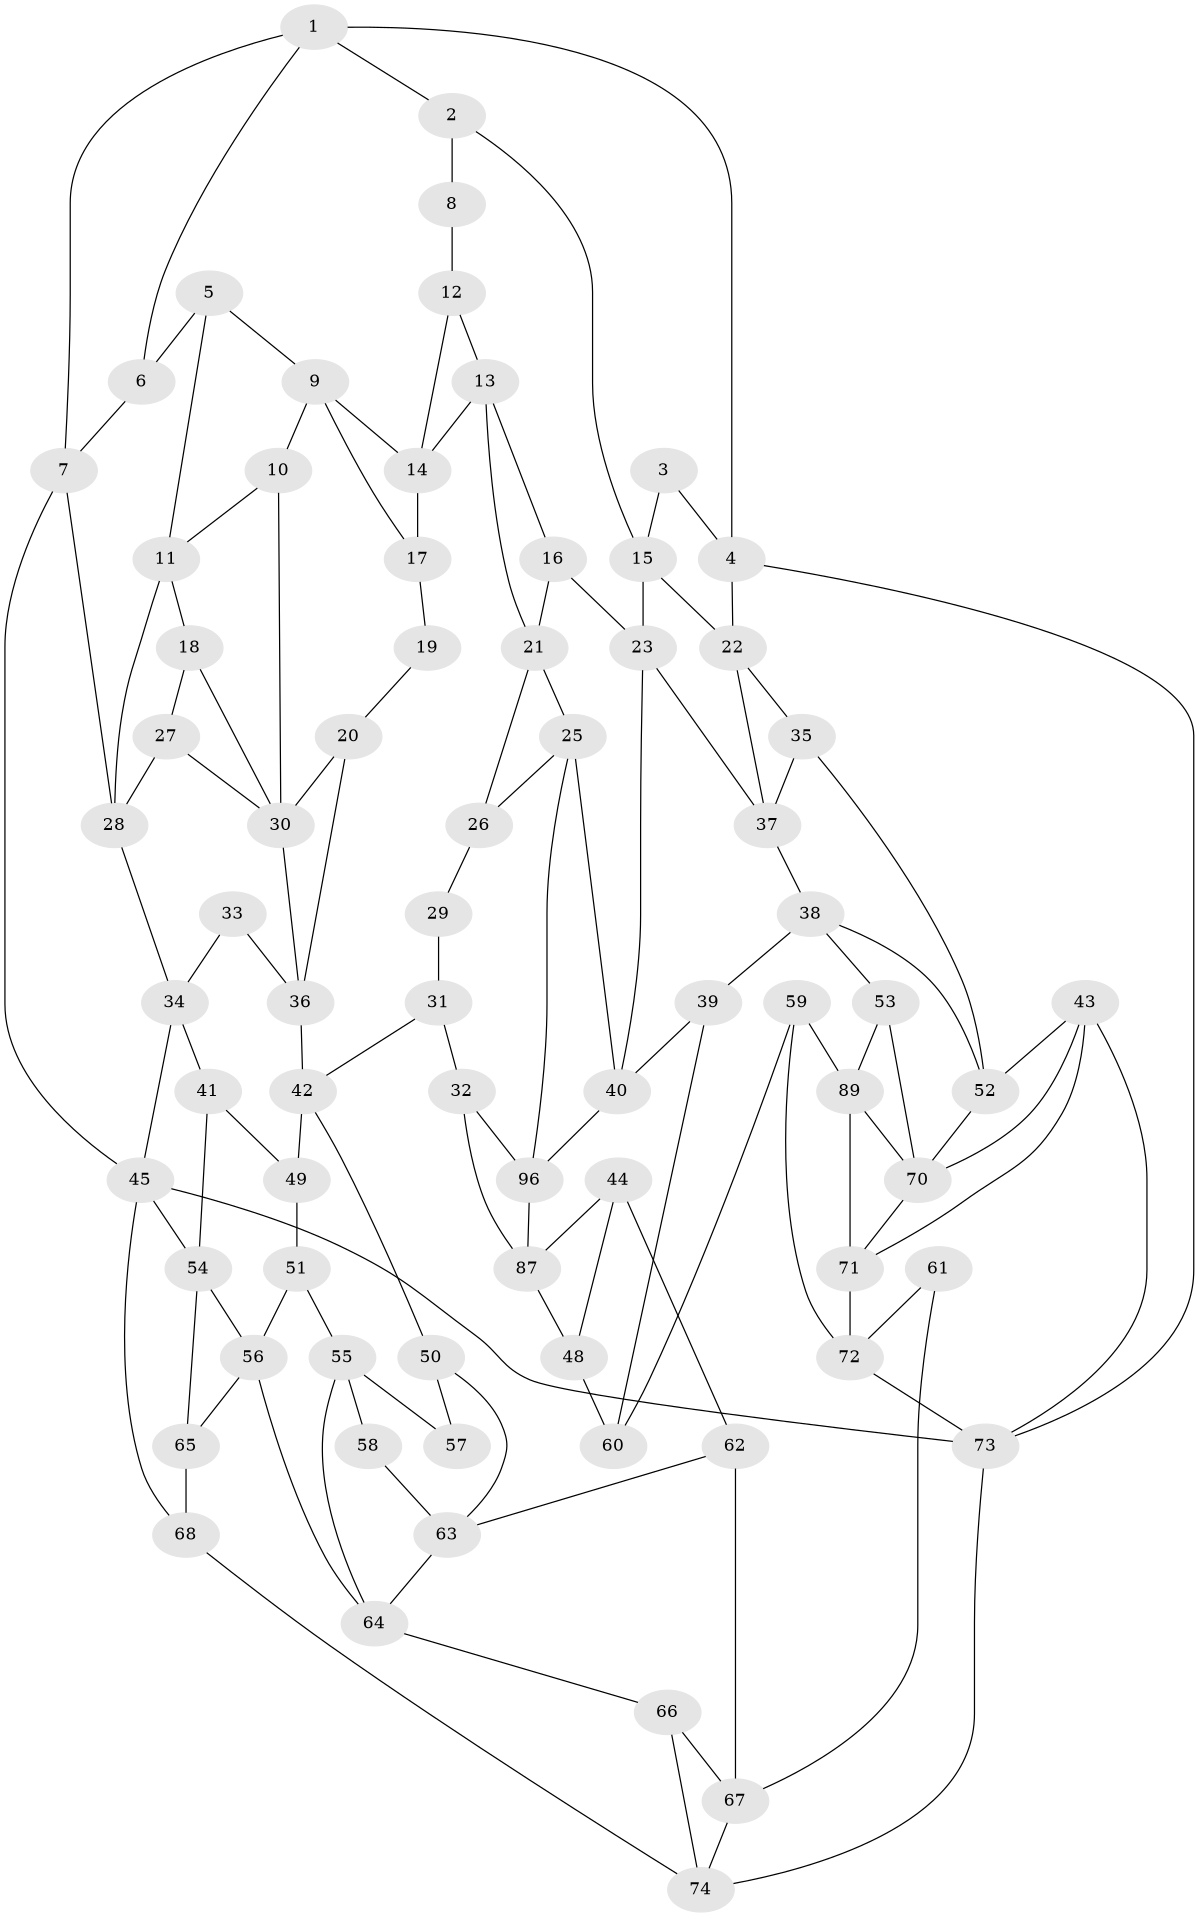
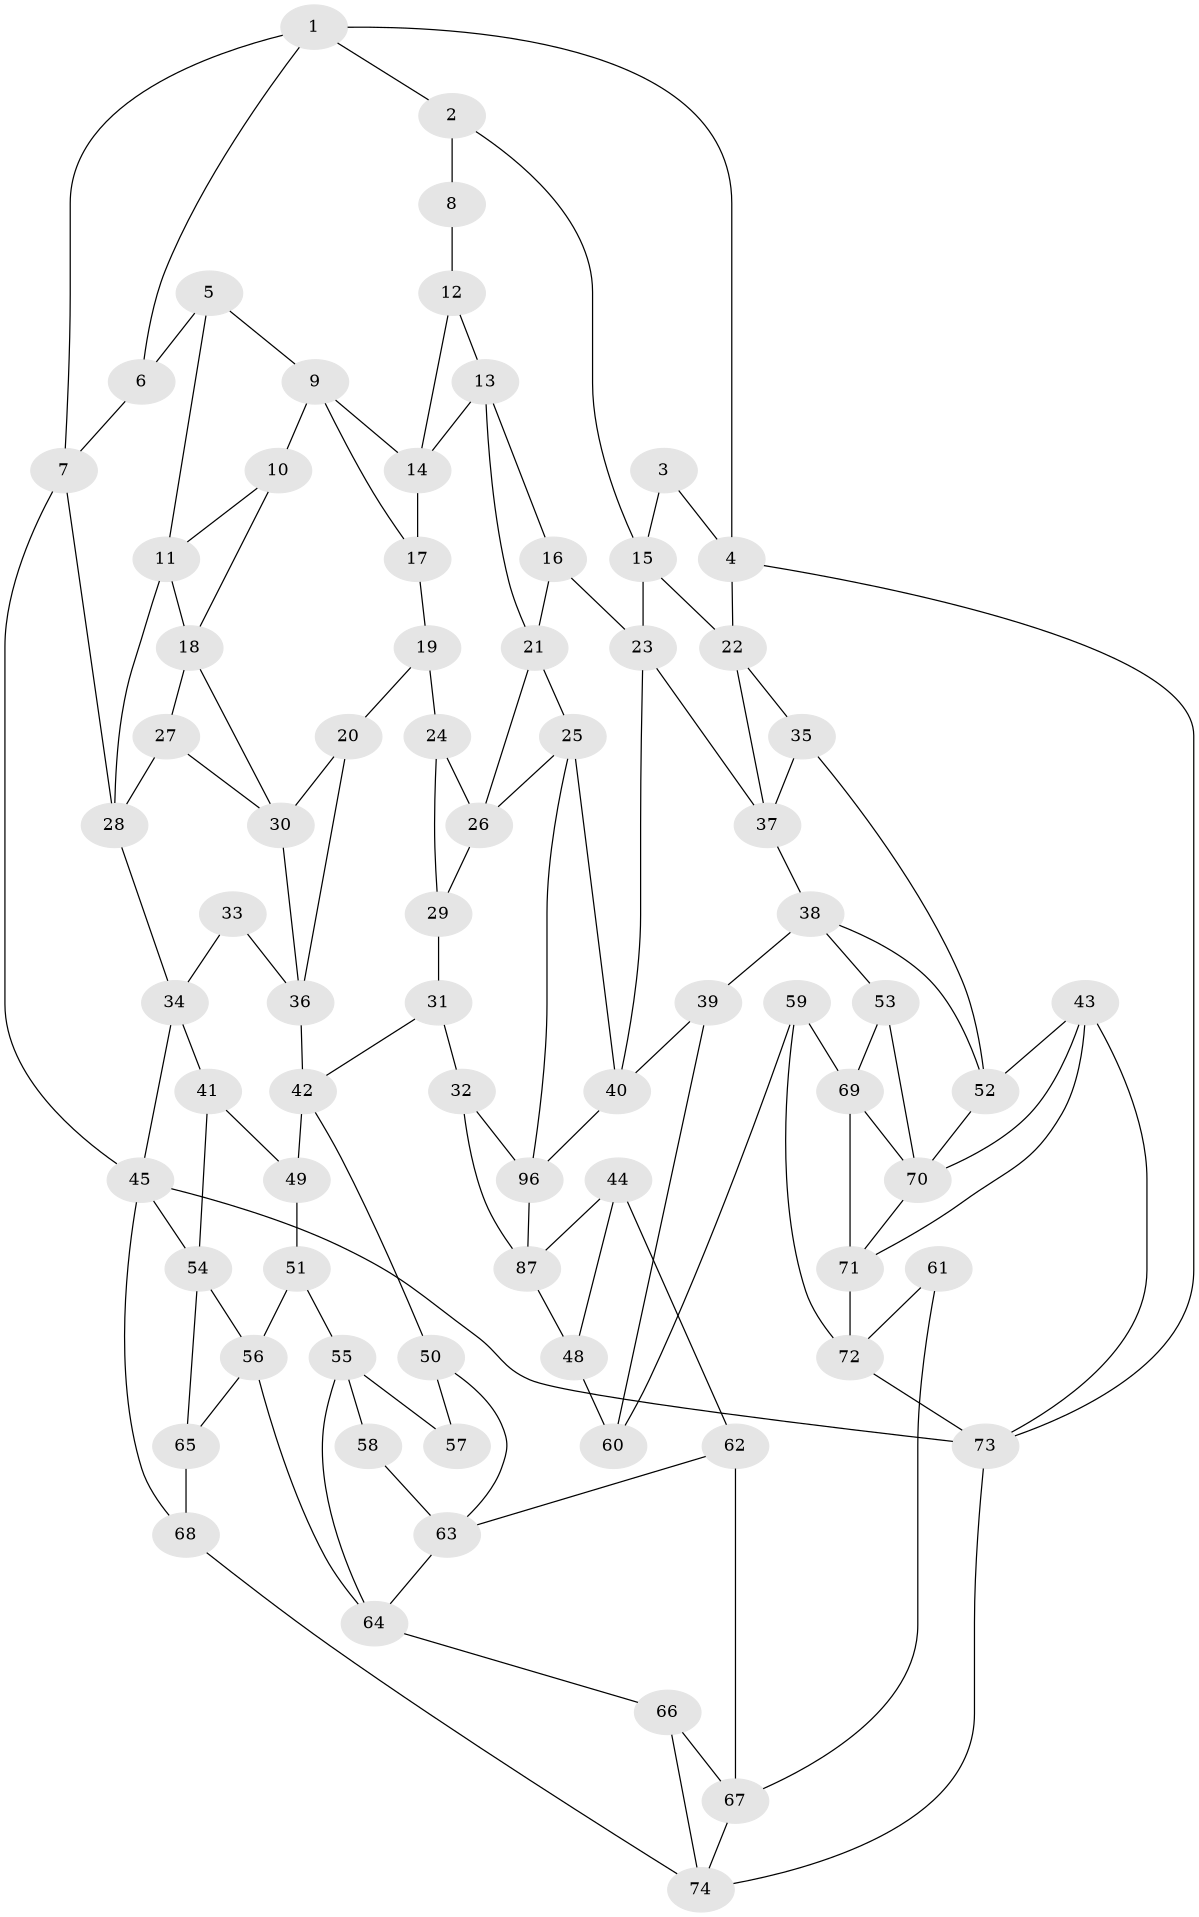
(280, 648) -> (234, 559)
none -> (437, 737)
(850, 1092) -> (850, 1092)
